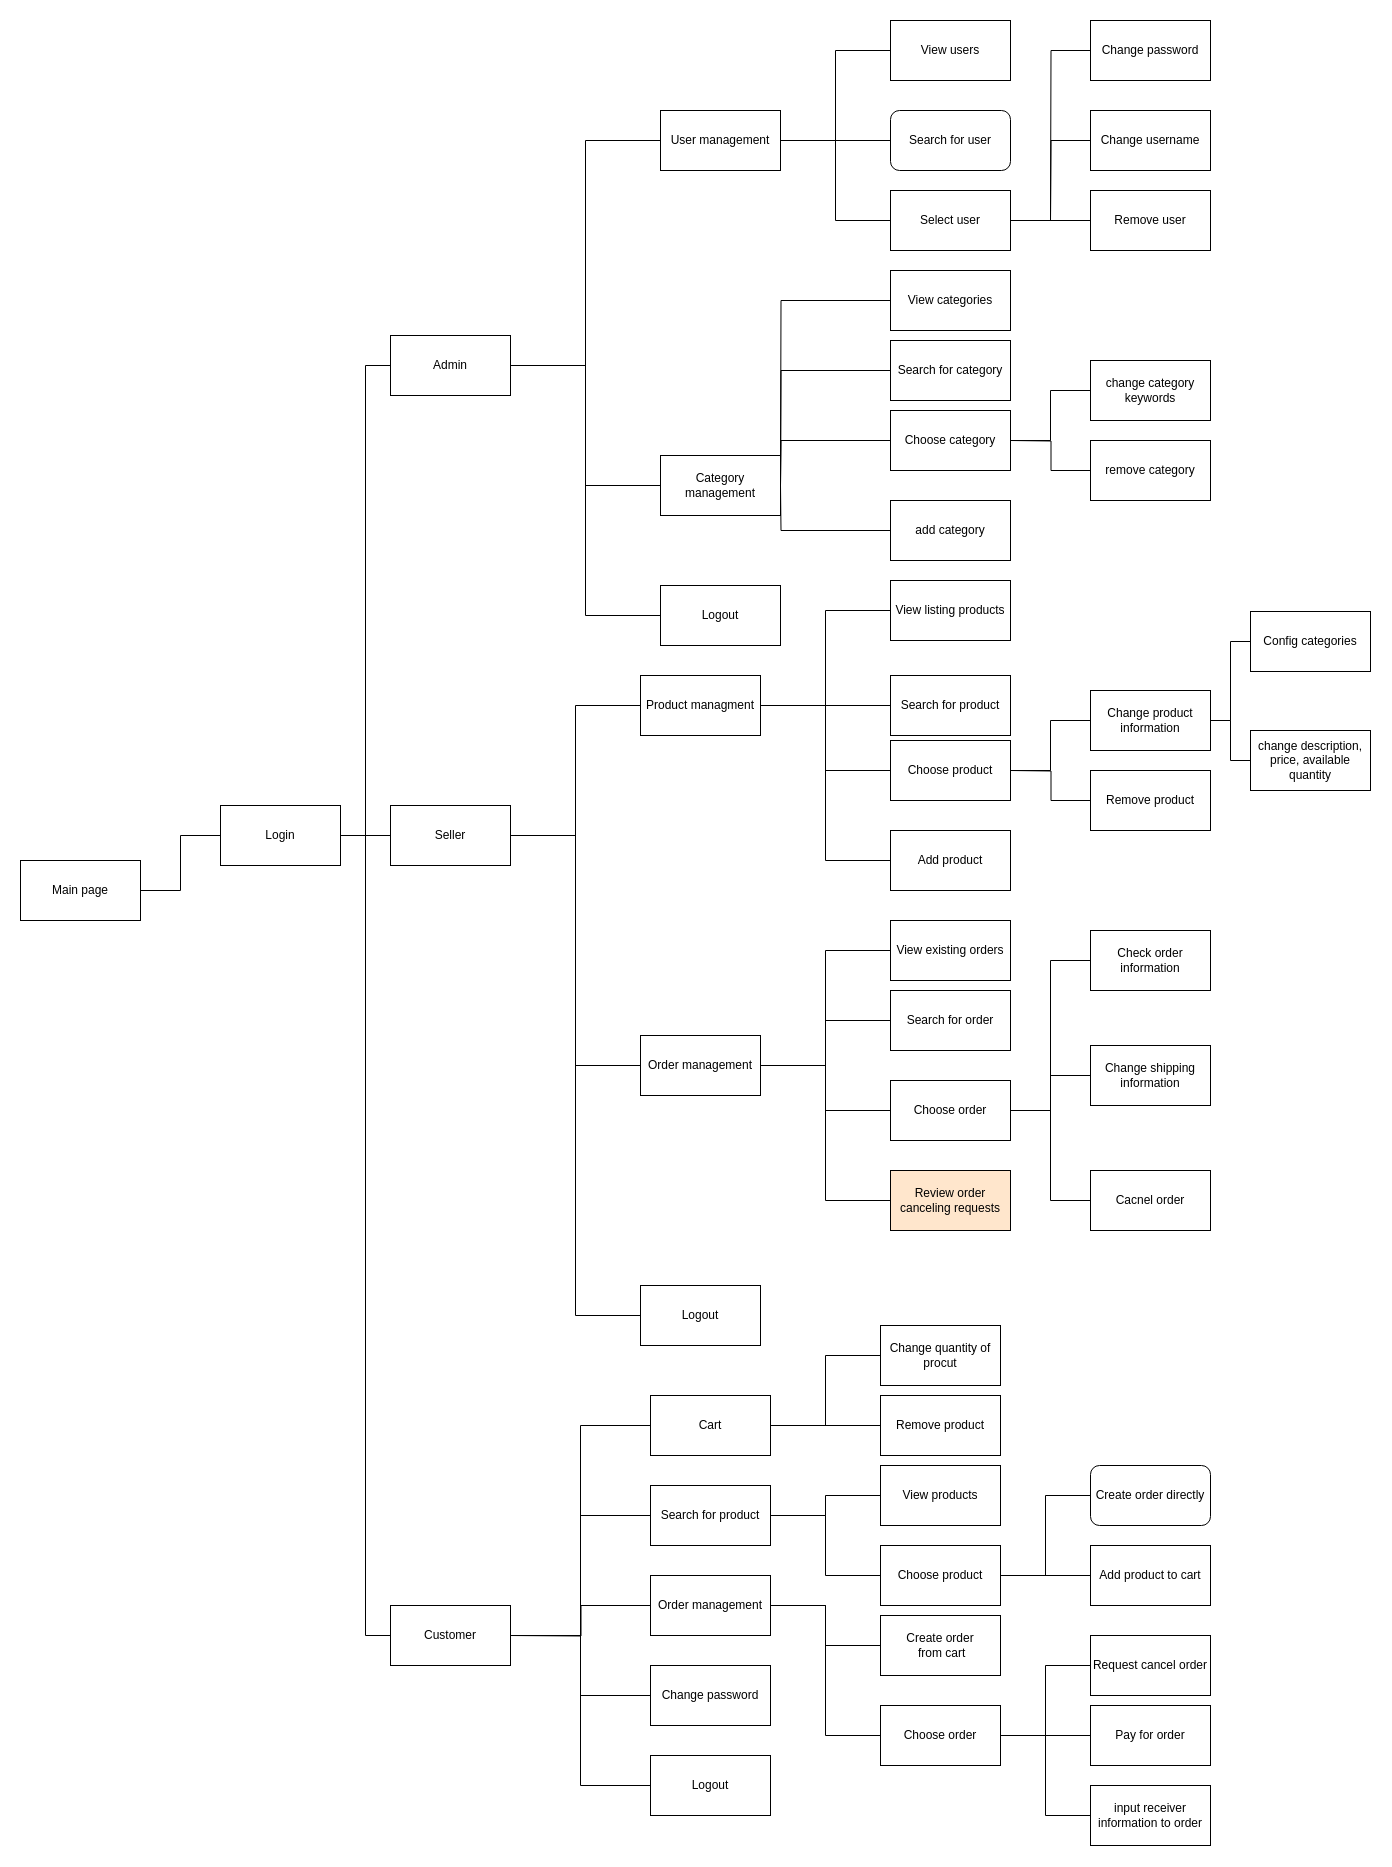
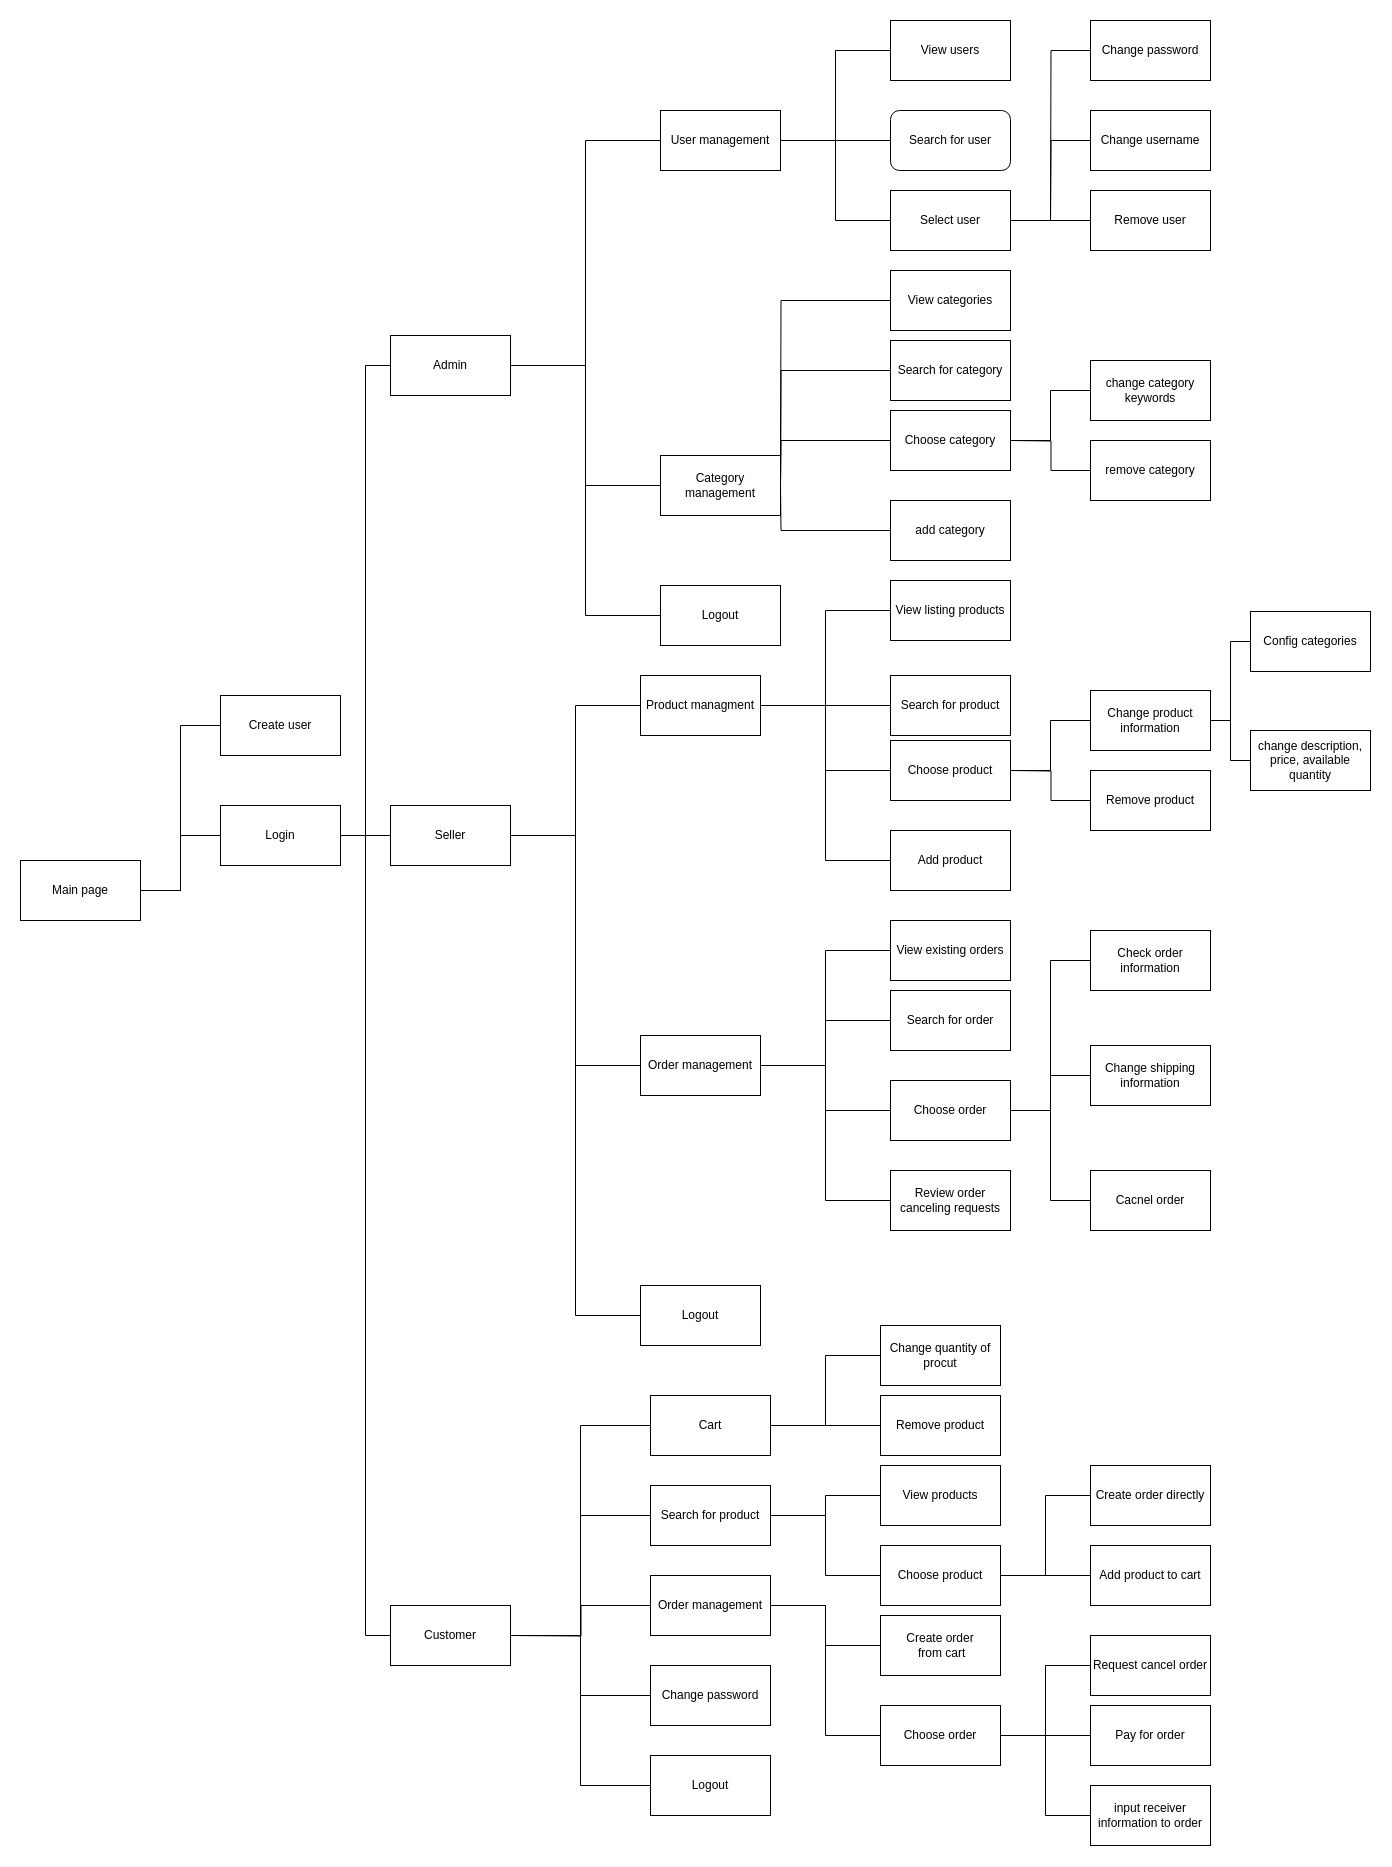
none -> (281, 726)
none -> (181, 759)
(951, 1201) -> (951, 1201)
(1151, 1496) -> (1151, 1496)
